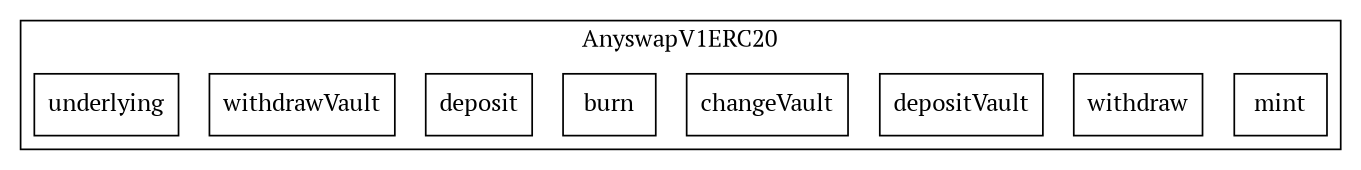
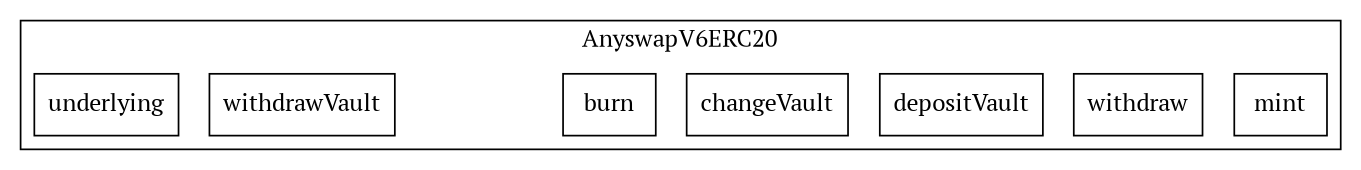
(681, 40) -> (681, 40)
(479, 105) -> none
